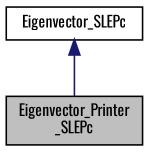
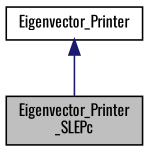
(74, 24) -> (74, 24)
